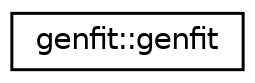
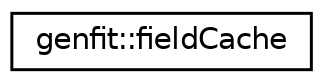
(128, 42) -> (162, 42)
